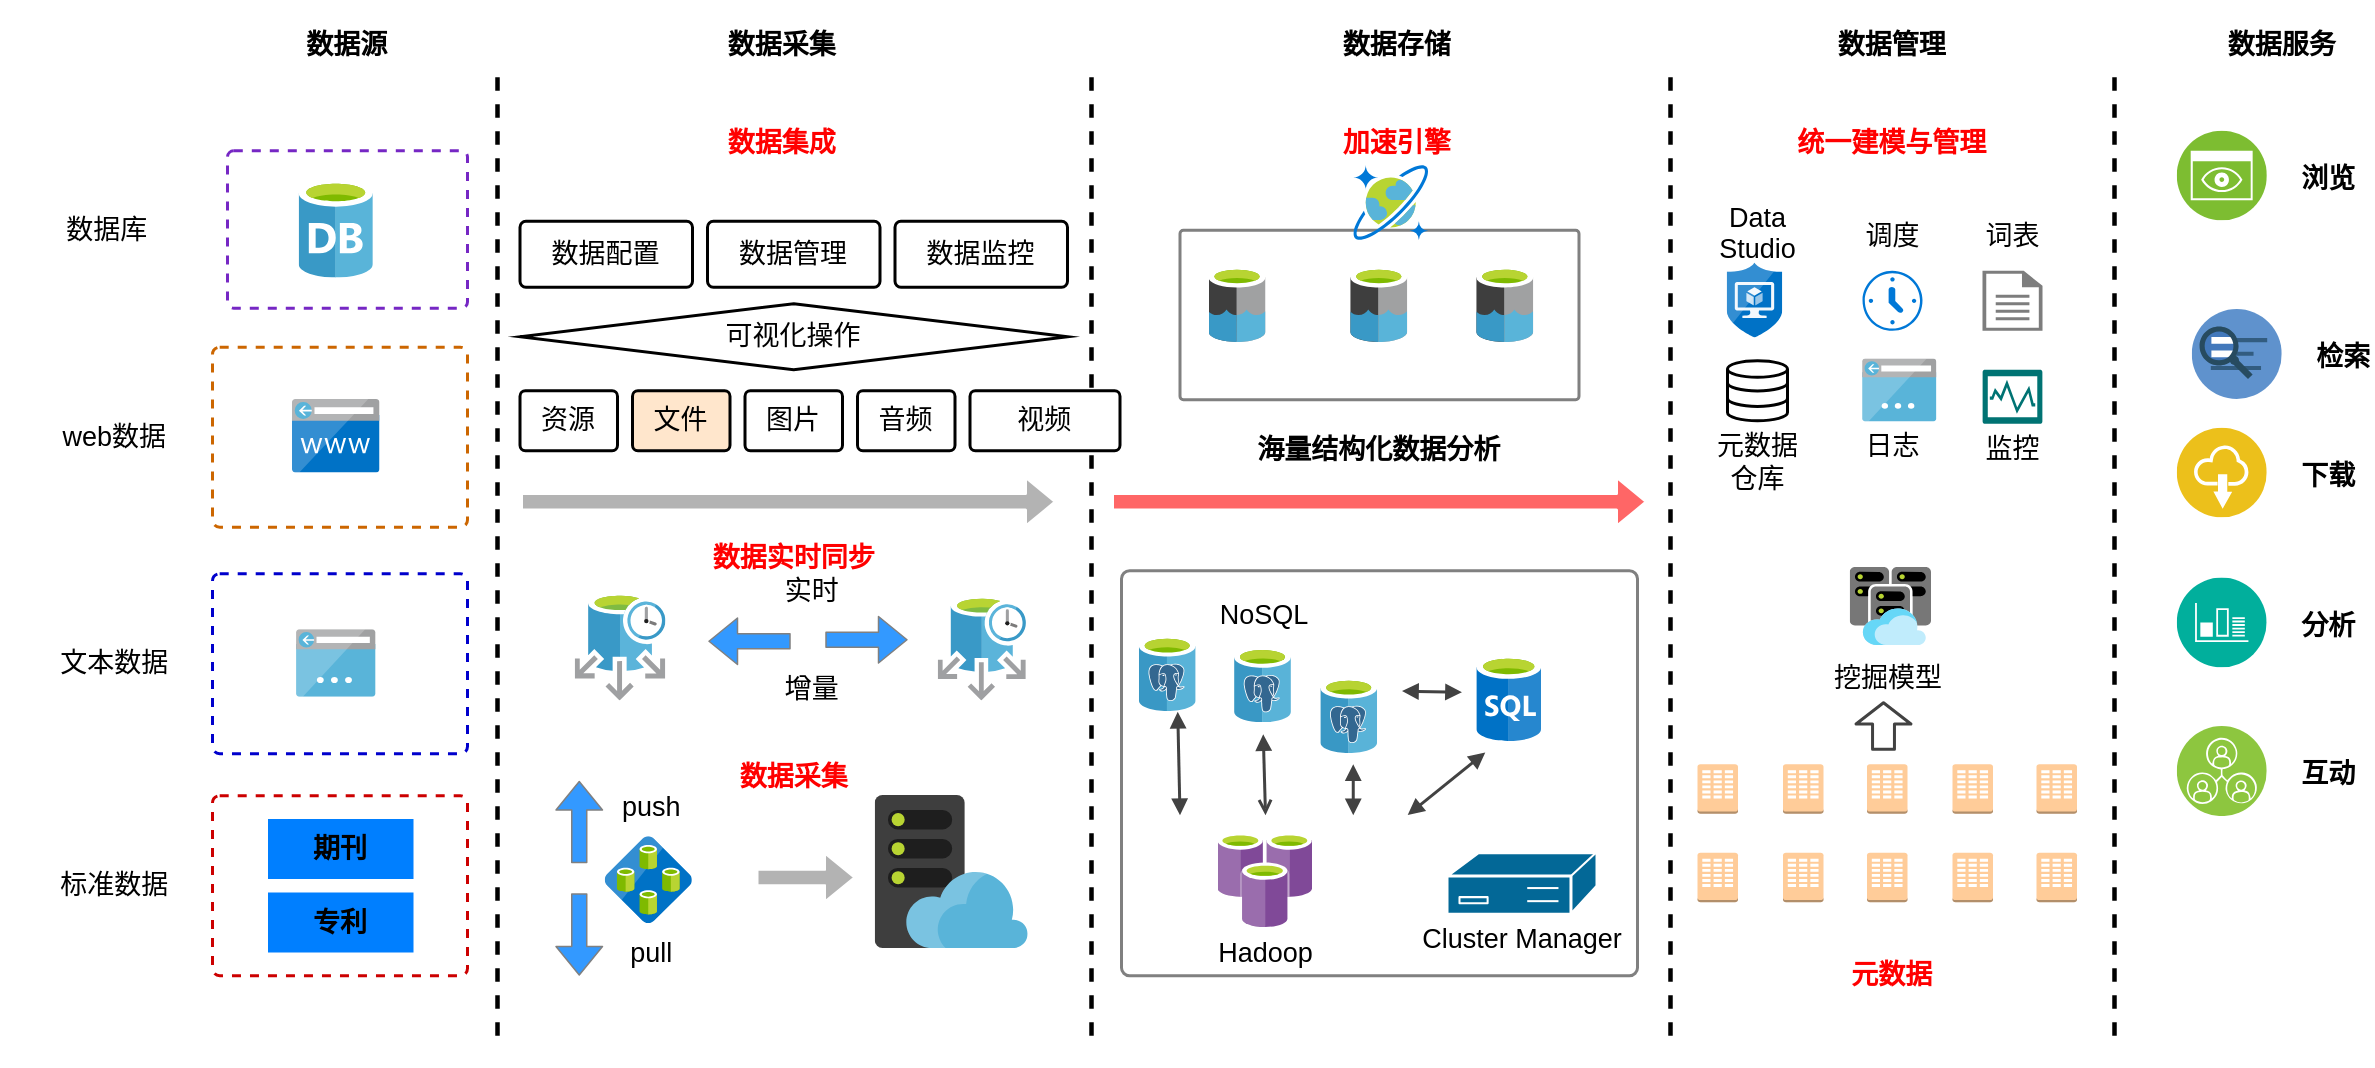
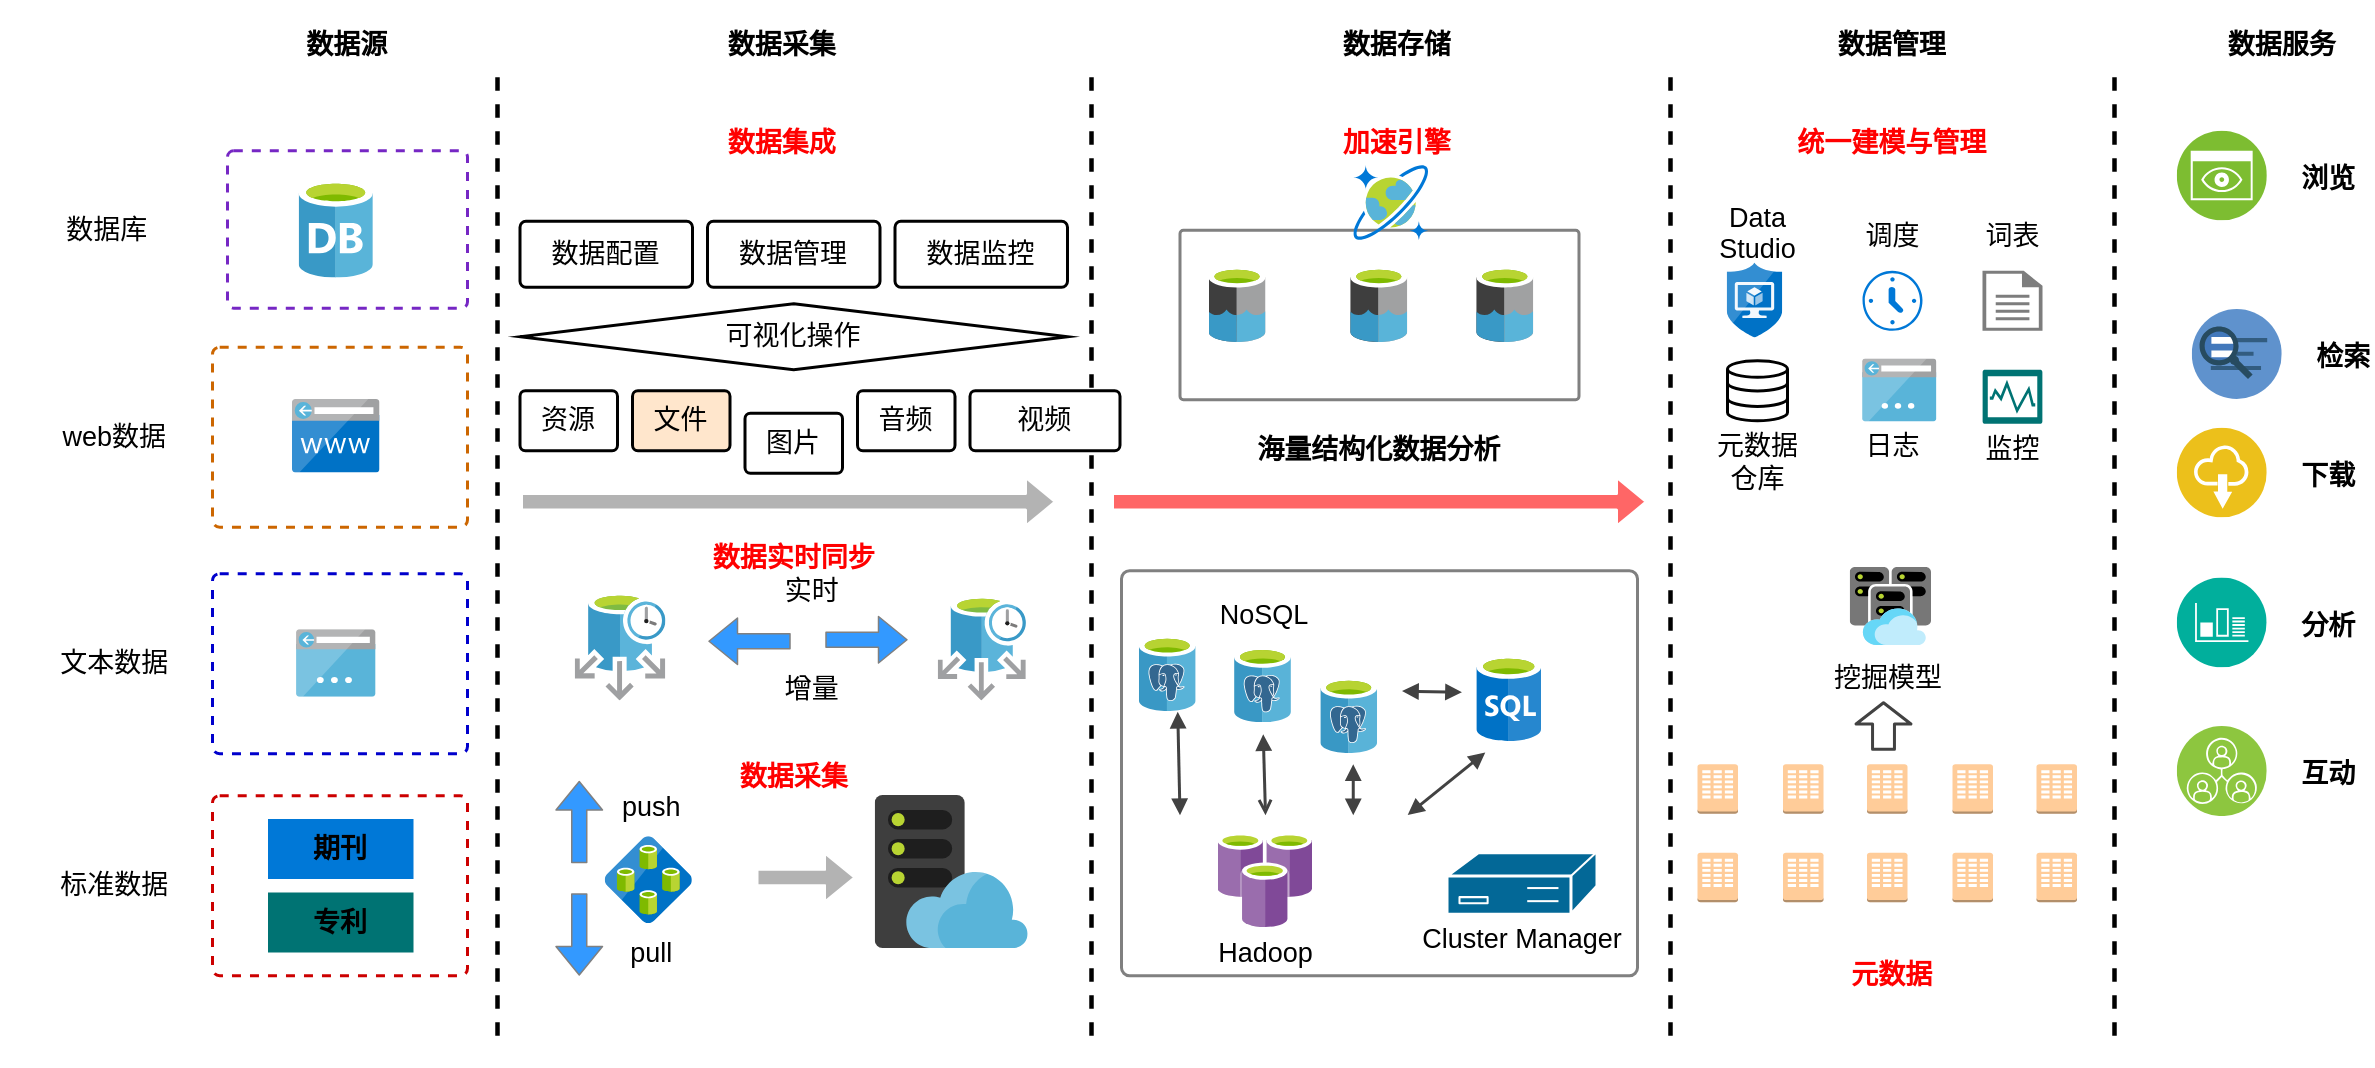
(794, 421) -> (794, 443)
(341, 849) -> (341, 849)
(341, 923) -> (341, 923)
